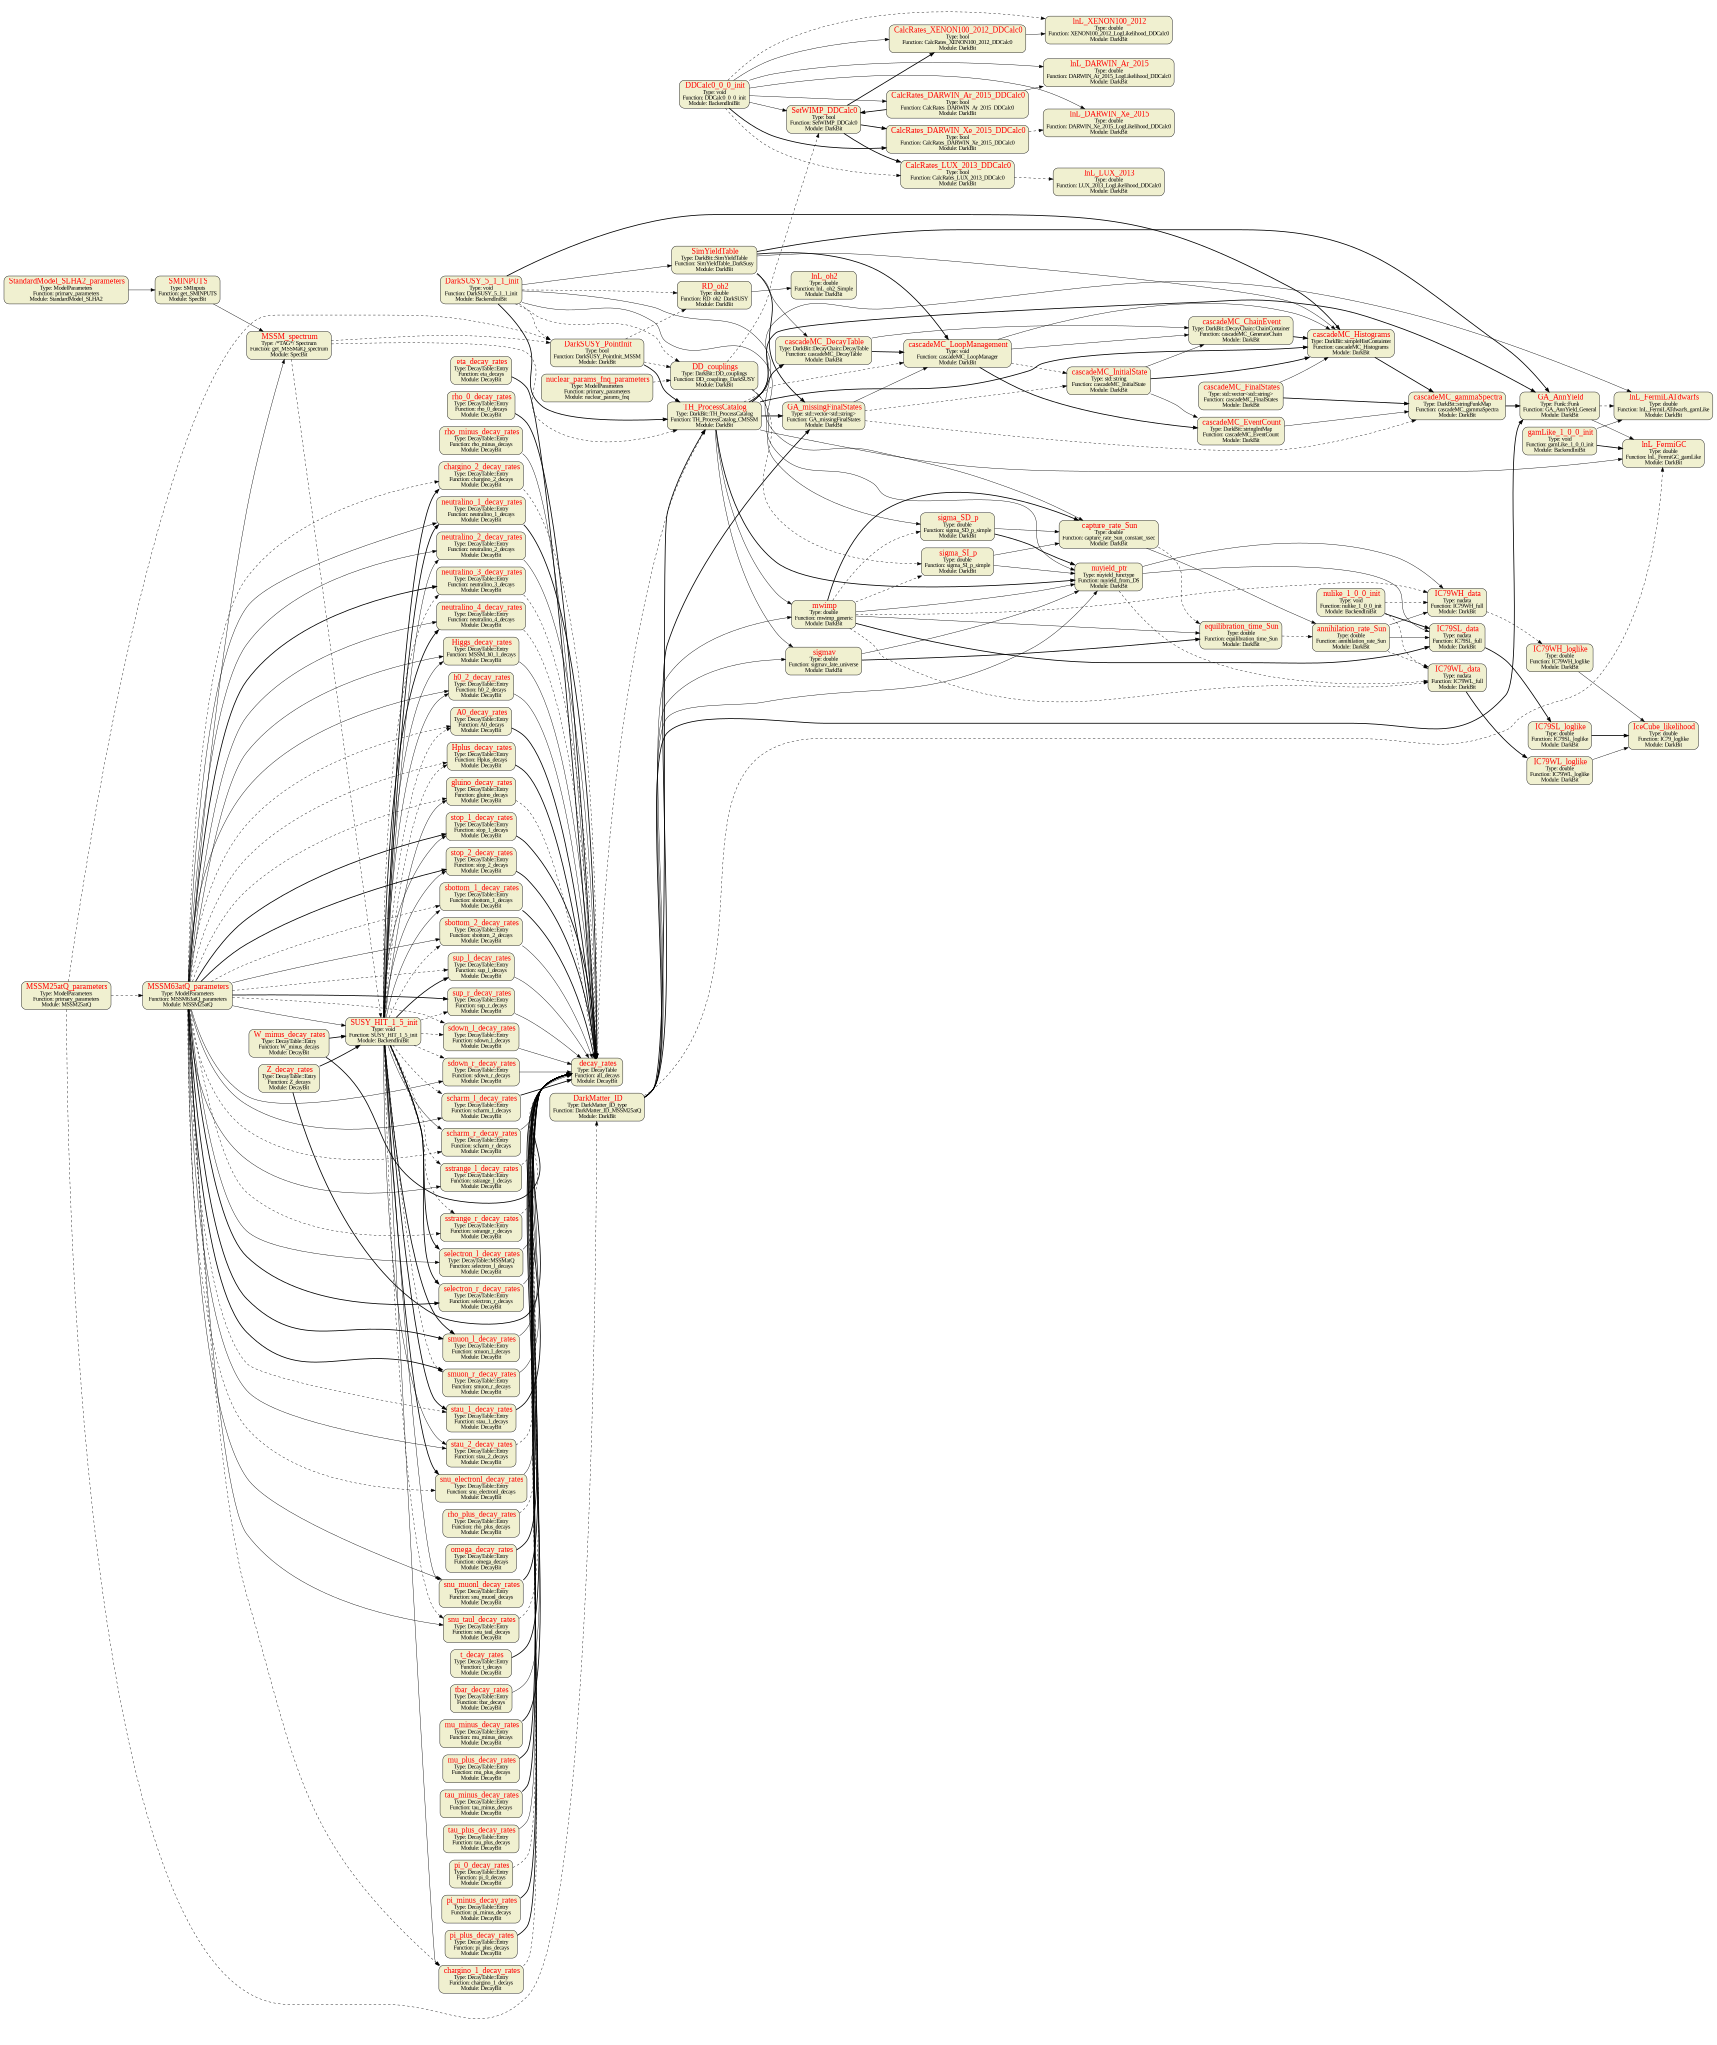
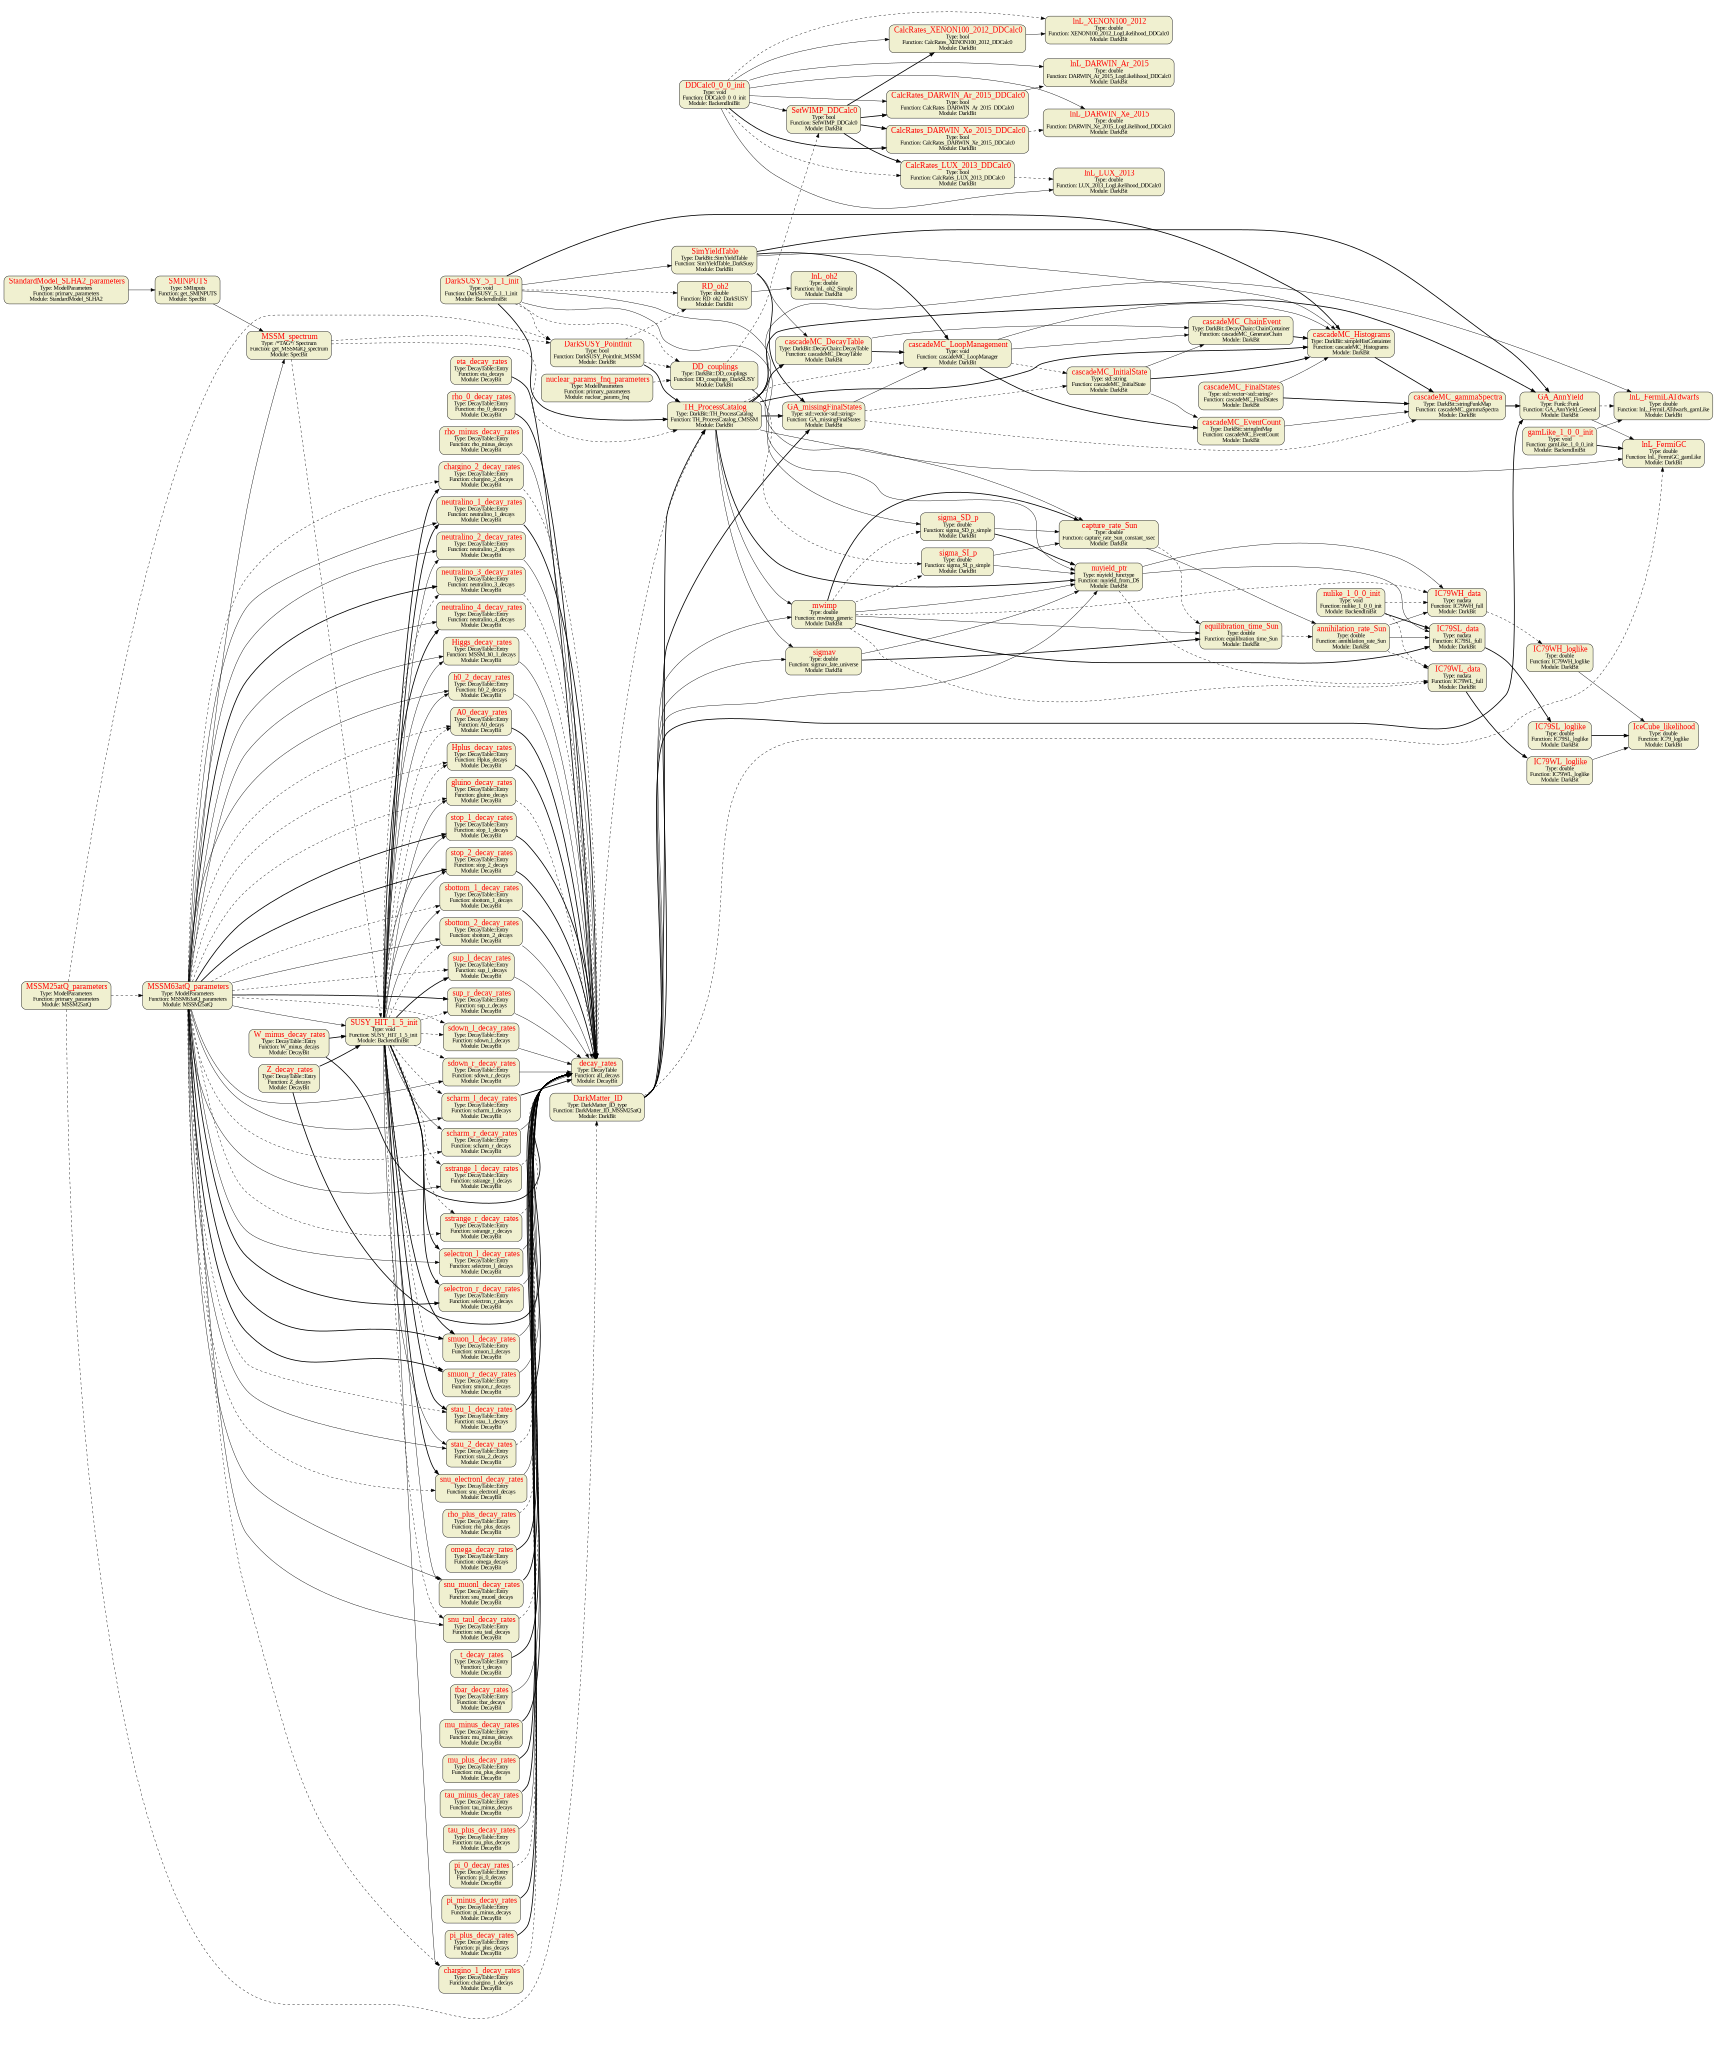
(876, 111) -> (872, 117)
none -> (866, 207)
(481, 1261) -> (481, 1261)
